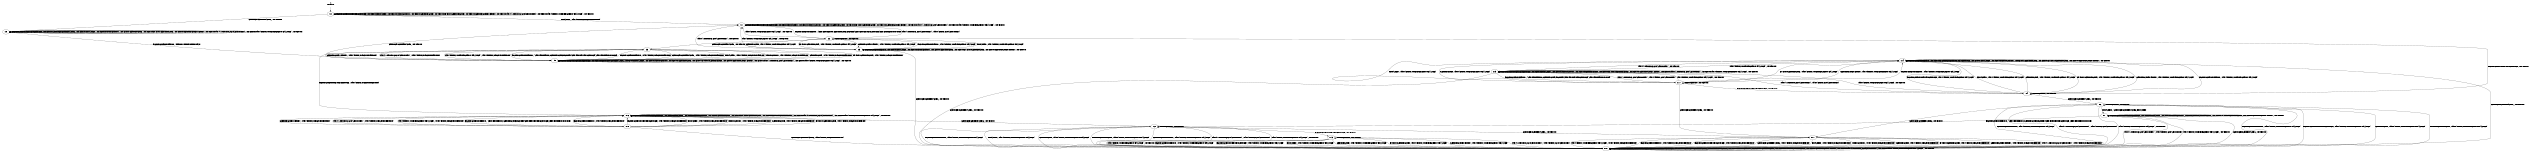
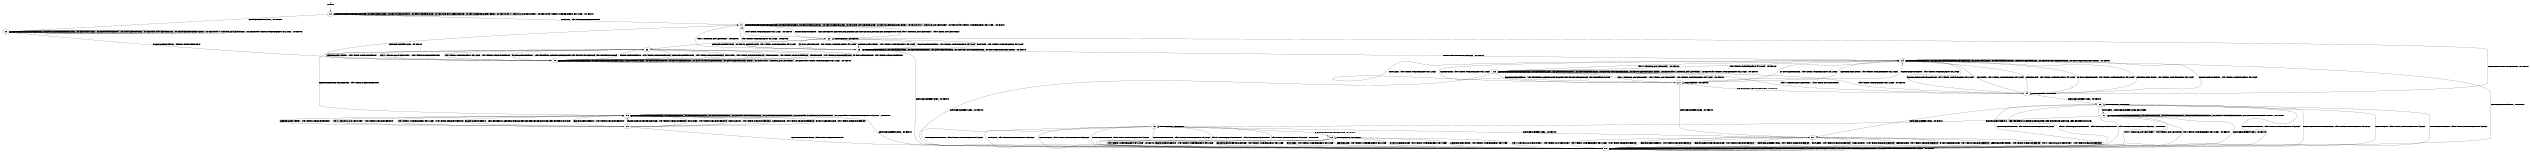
none -> (1380, 55)
(890, 120) -> (892, 140)
